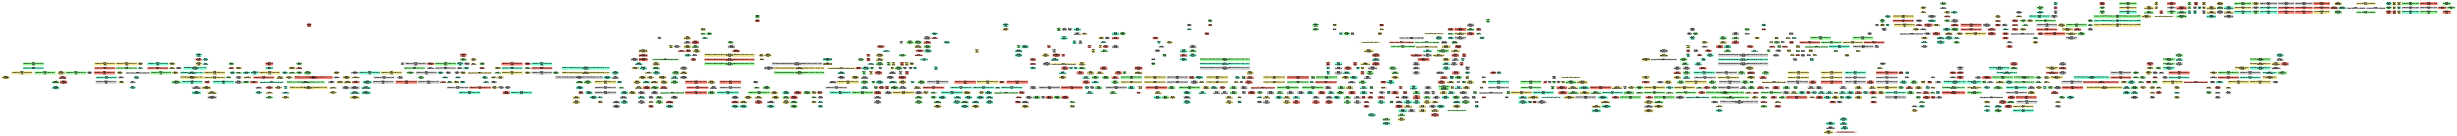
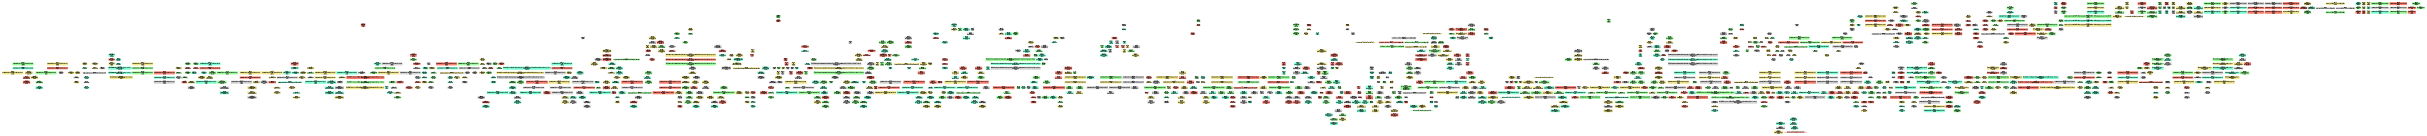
none -> (1931, 73)
